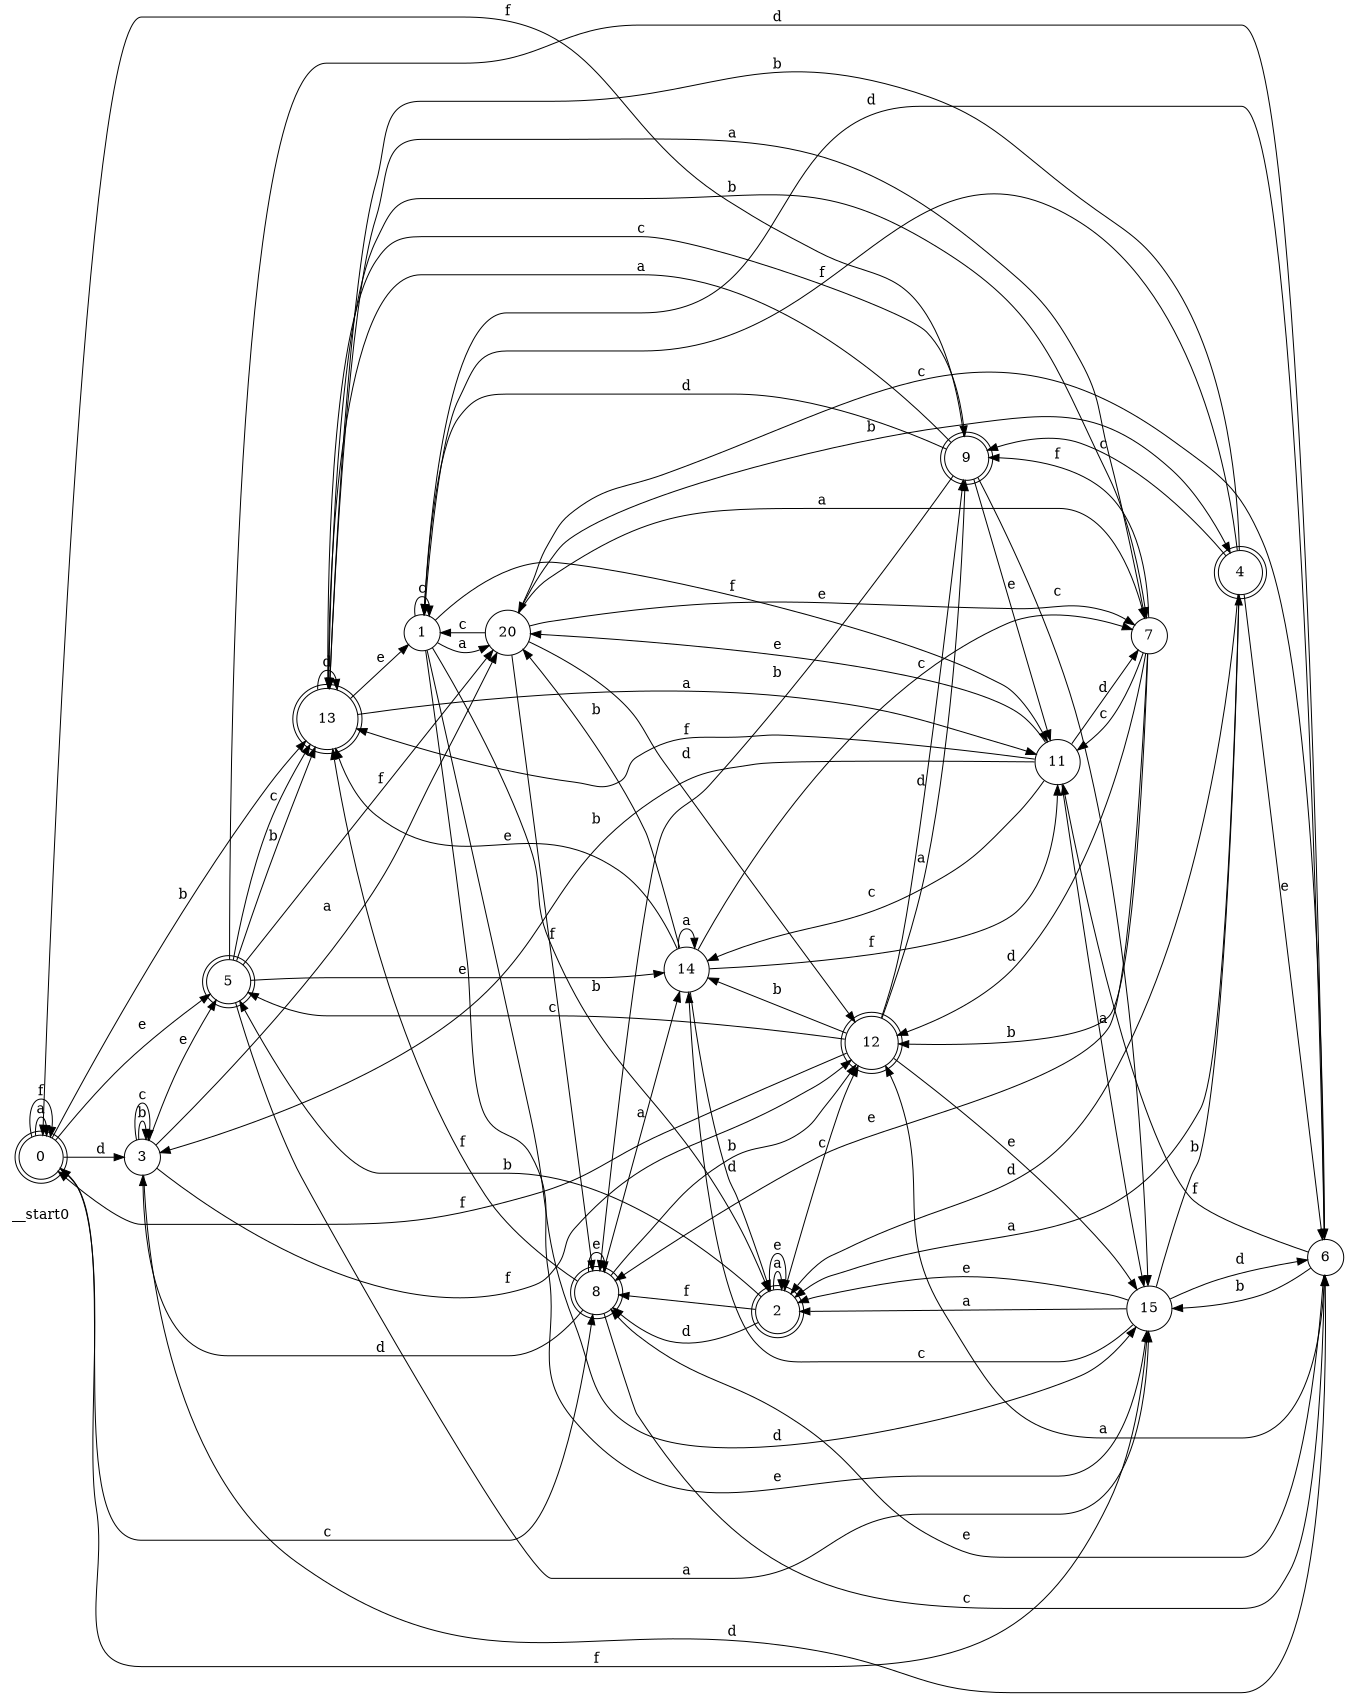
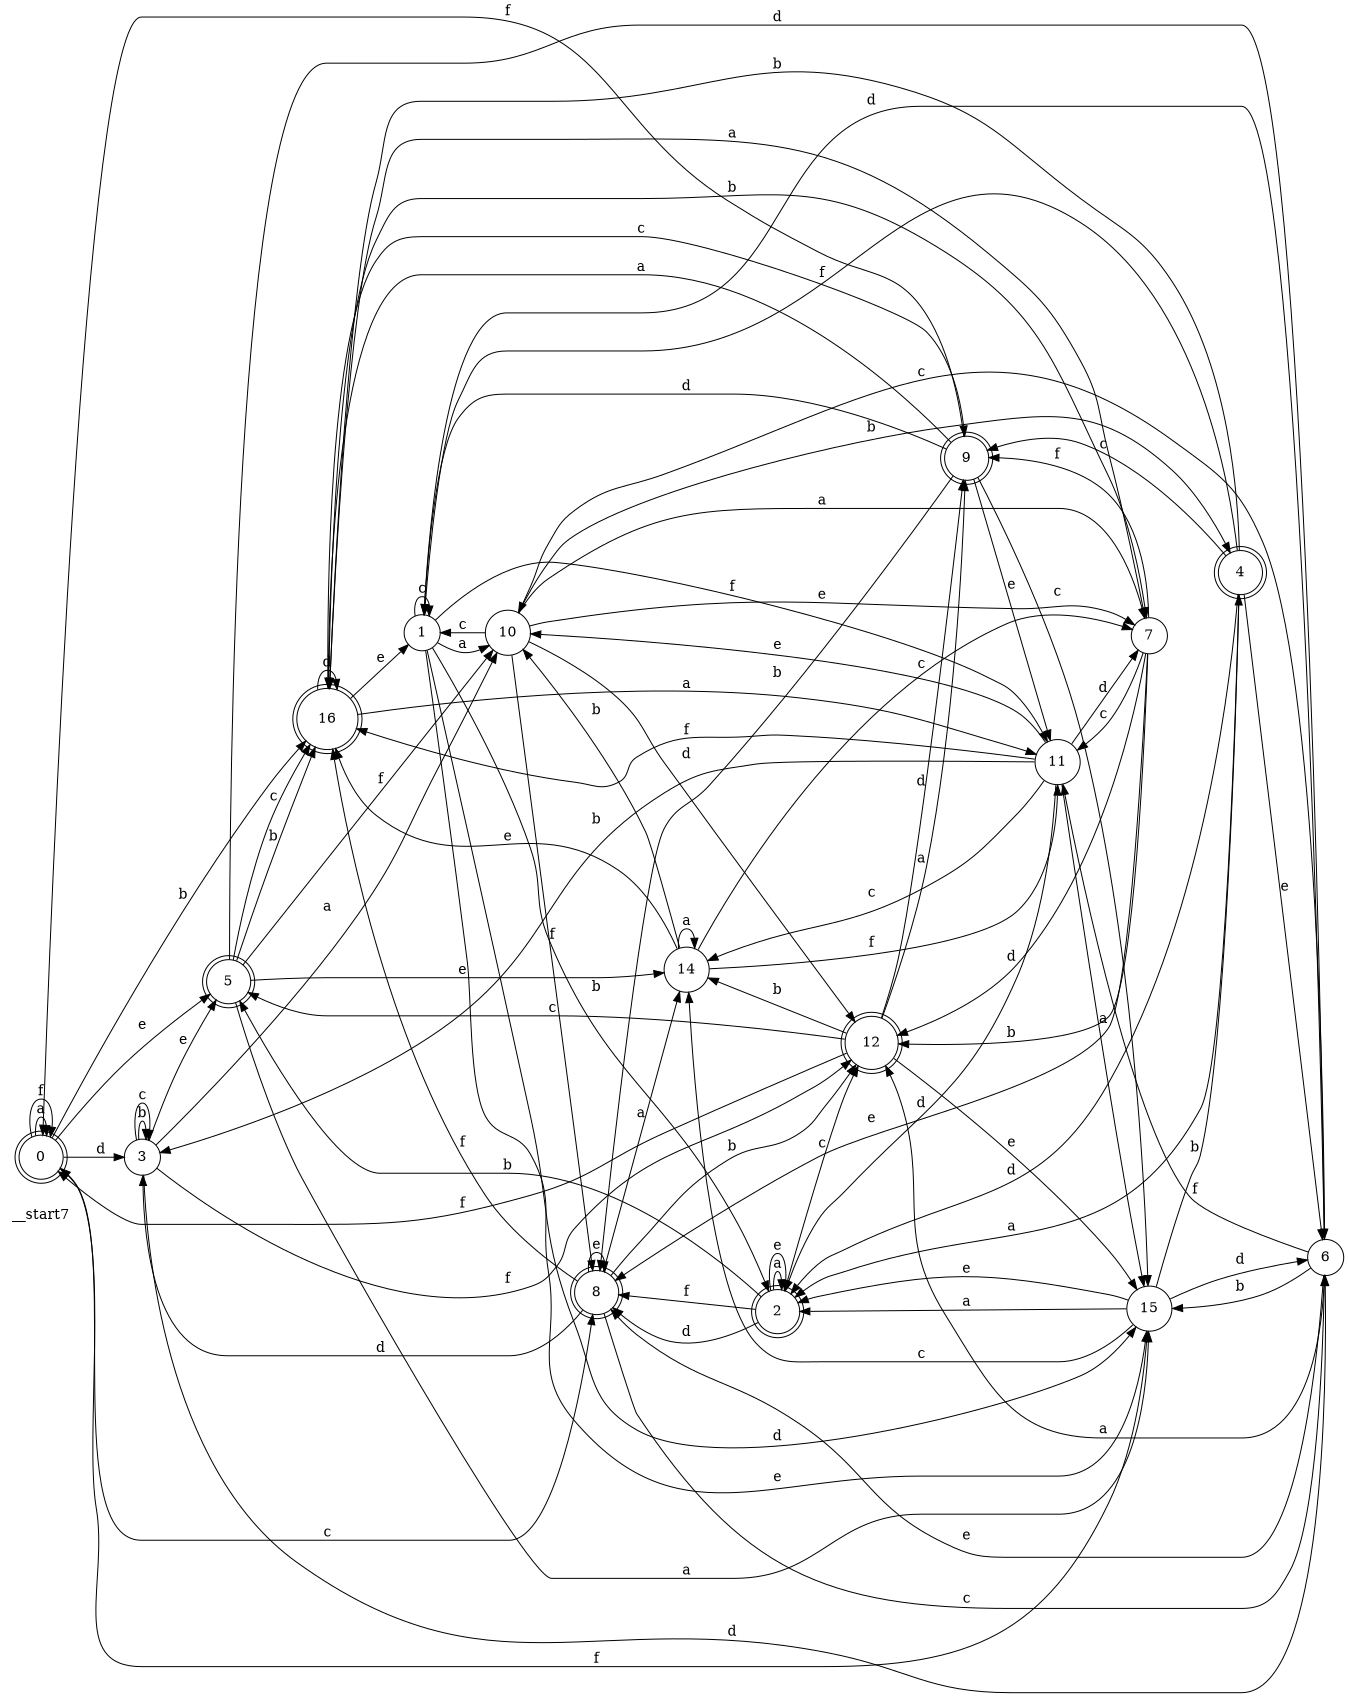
(508, 633) -> (508, 633)
(327, 719) -> (327, 719)
(719, 1147) -> (972, 1059)
(41, 1215) -> (41, 1215)
